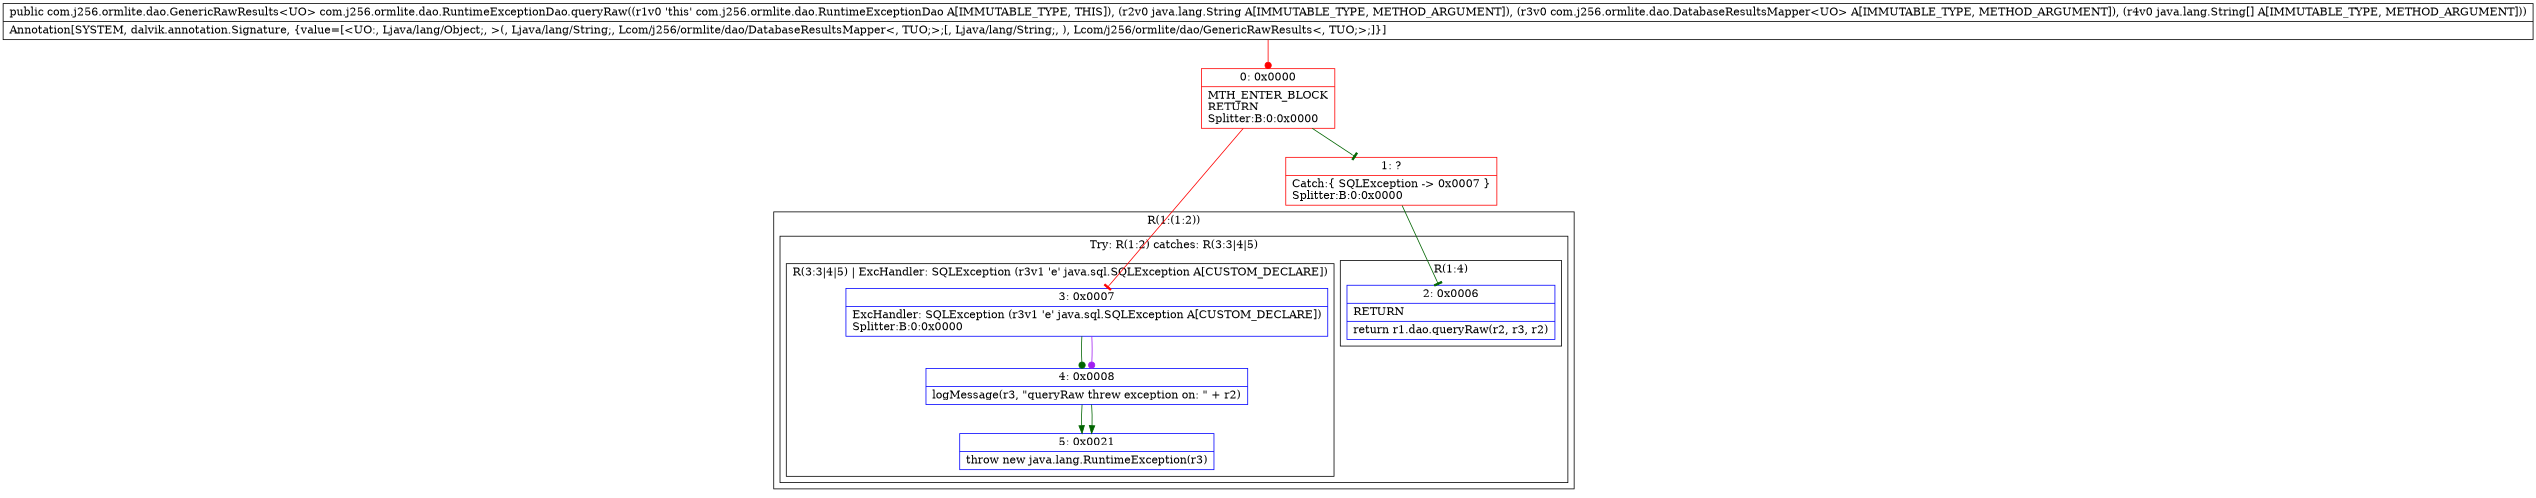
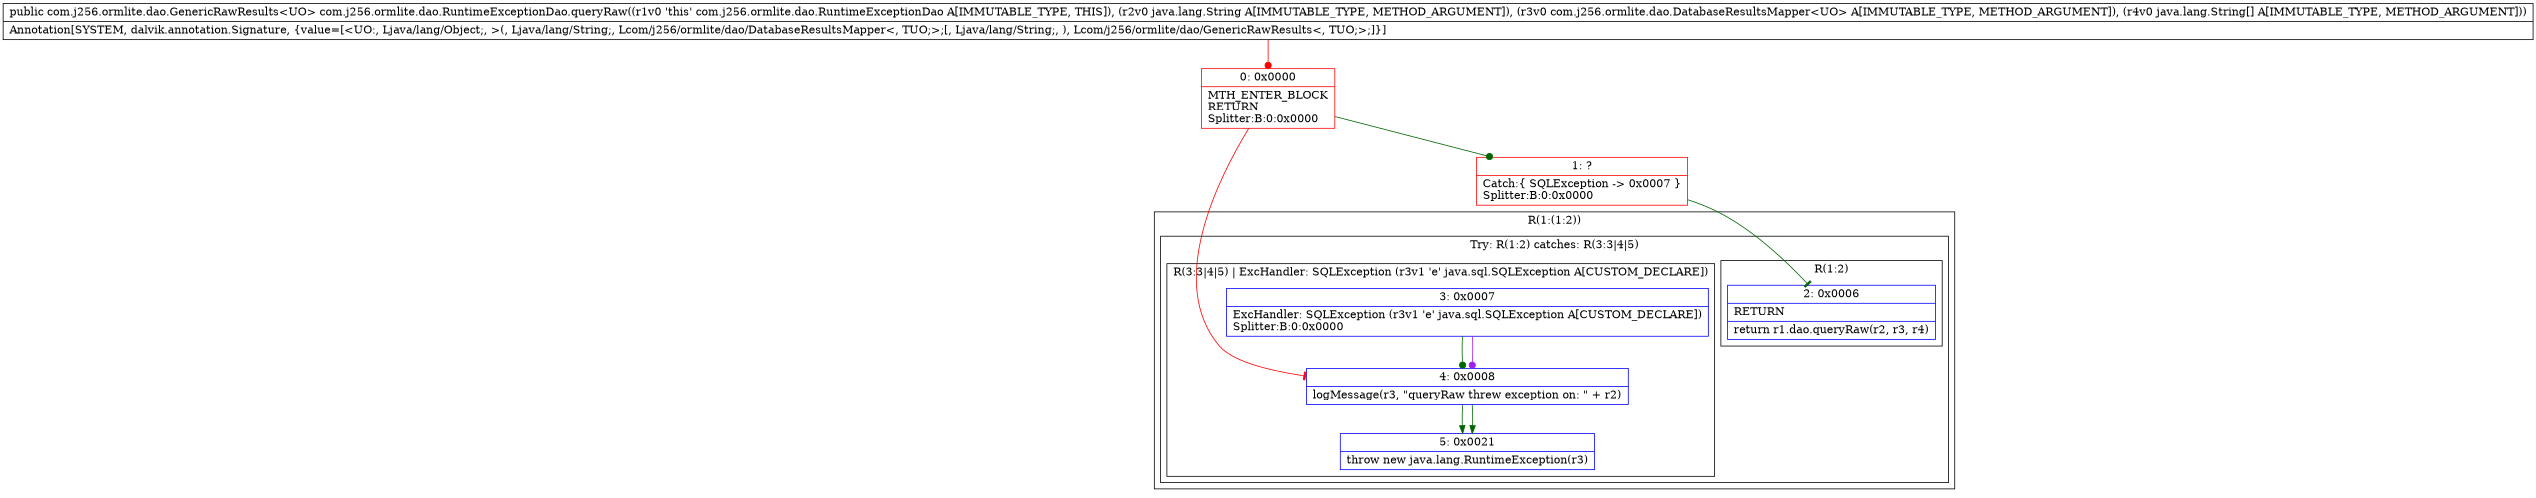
(1332, 142) -> (1411, 136)
(1176, 207) -> (1197, 279)
(1451, 270) -> (1832, 270)
(1451, 330) -> (1832, 330)
